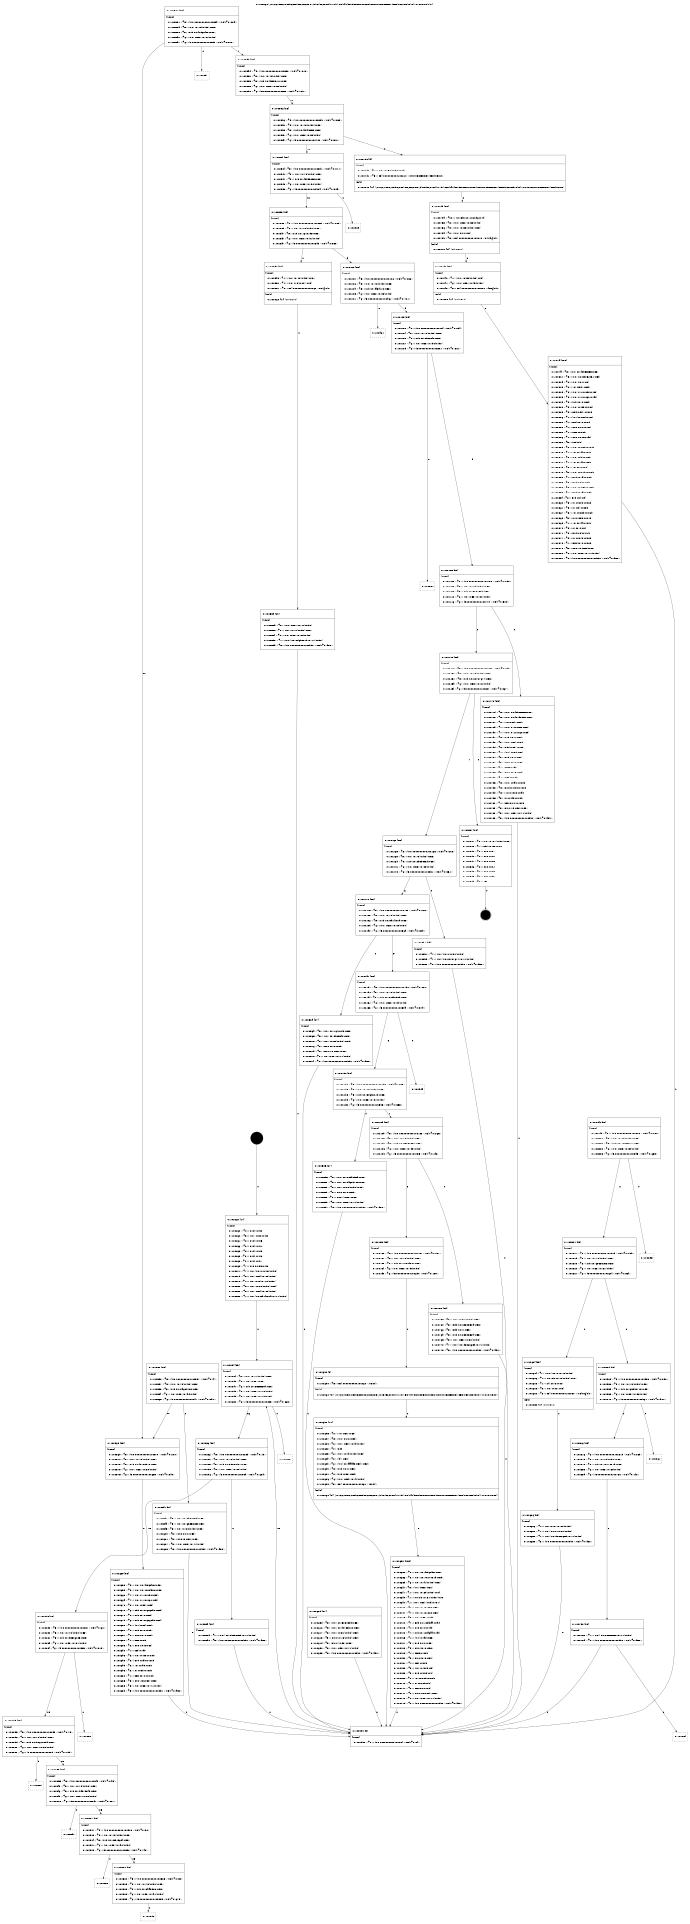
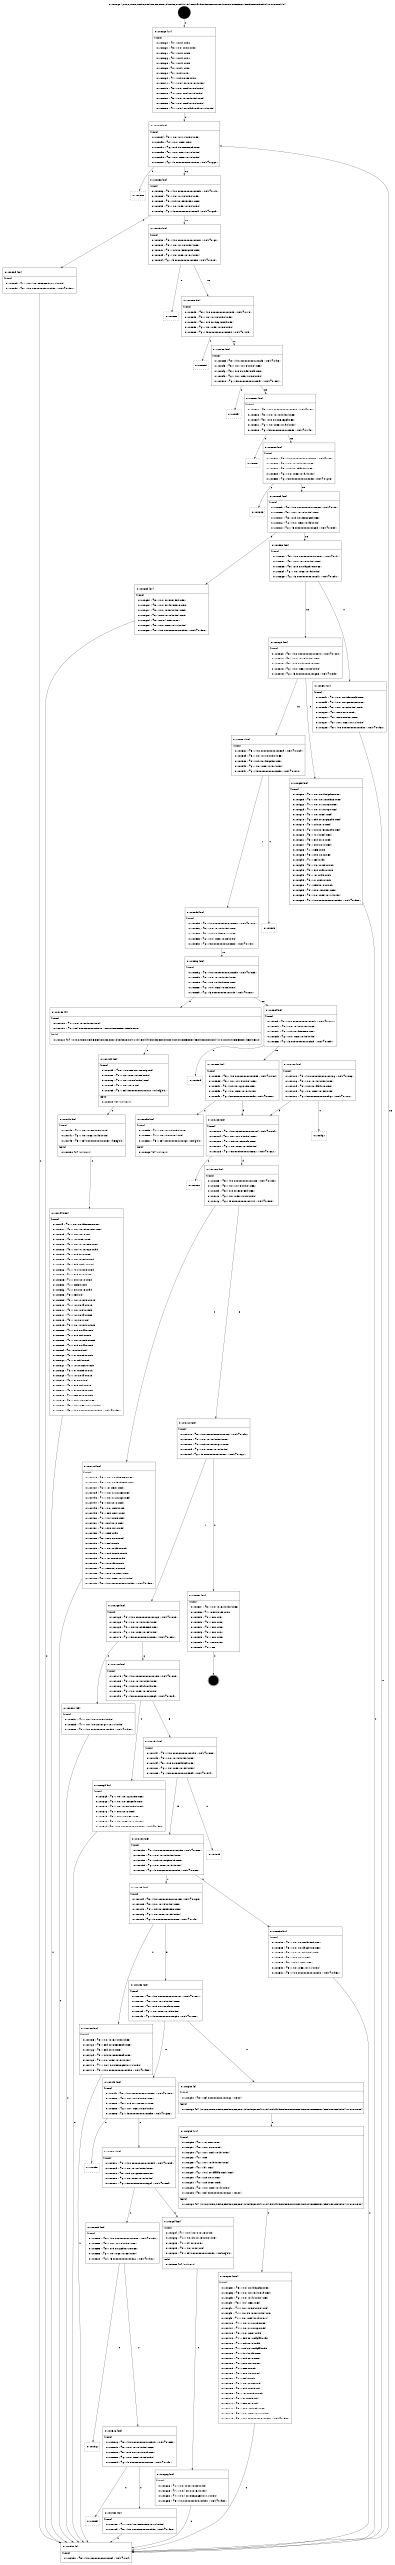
(341, 255) -> (242, 1107)
none -> (304, 512)
(298, 630) -> none
(142, 735) -> (287, 706)
(646, 1688) -> (111, 2491)
none -> (161, 2049)
